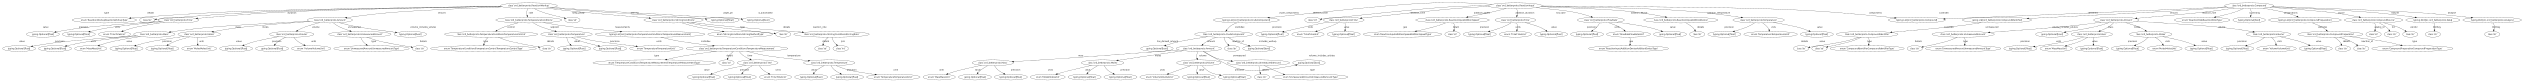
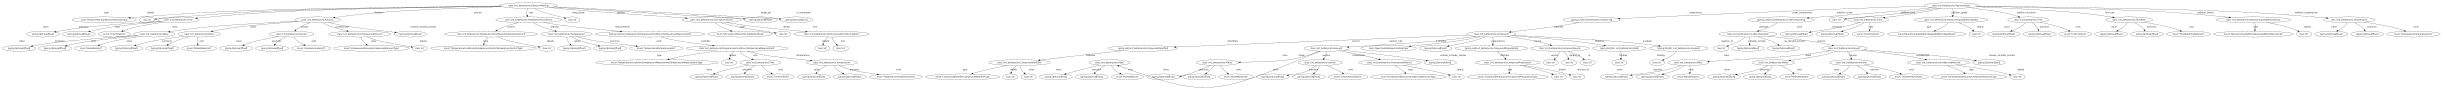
(2086, 13) -> (1545, 28)
(820, 27) -> (815, 27)
(1631, 41) -> (2256, 26)
